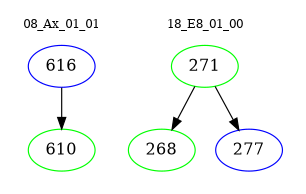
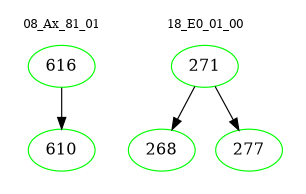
(62, 25) -> (62, 25)
(205, 25) -> (205, 25)
(62, 66) -> (62, 66)
(249, 150) -> (249, 150)
